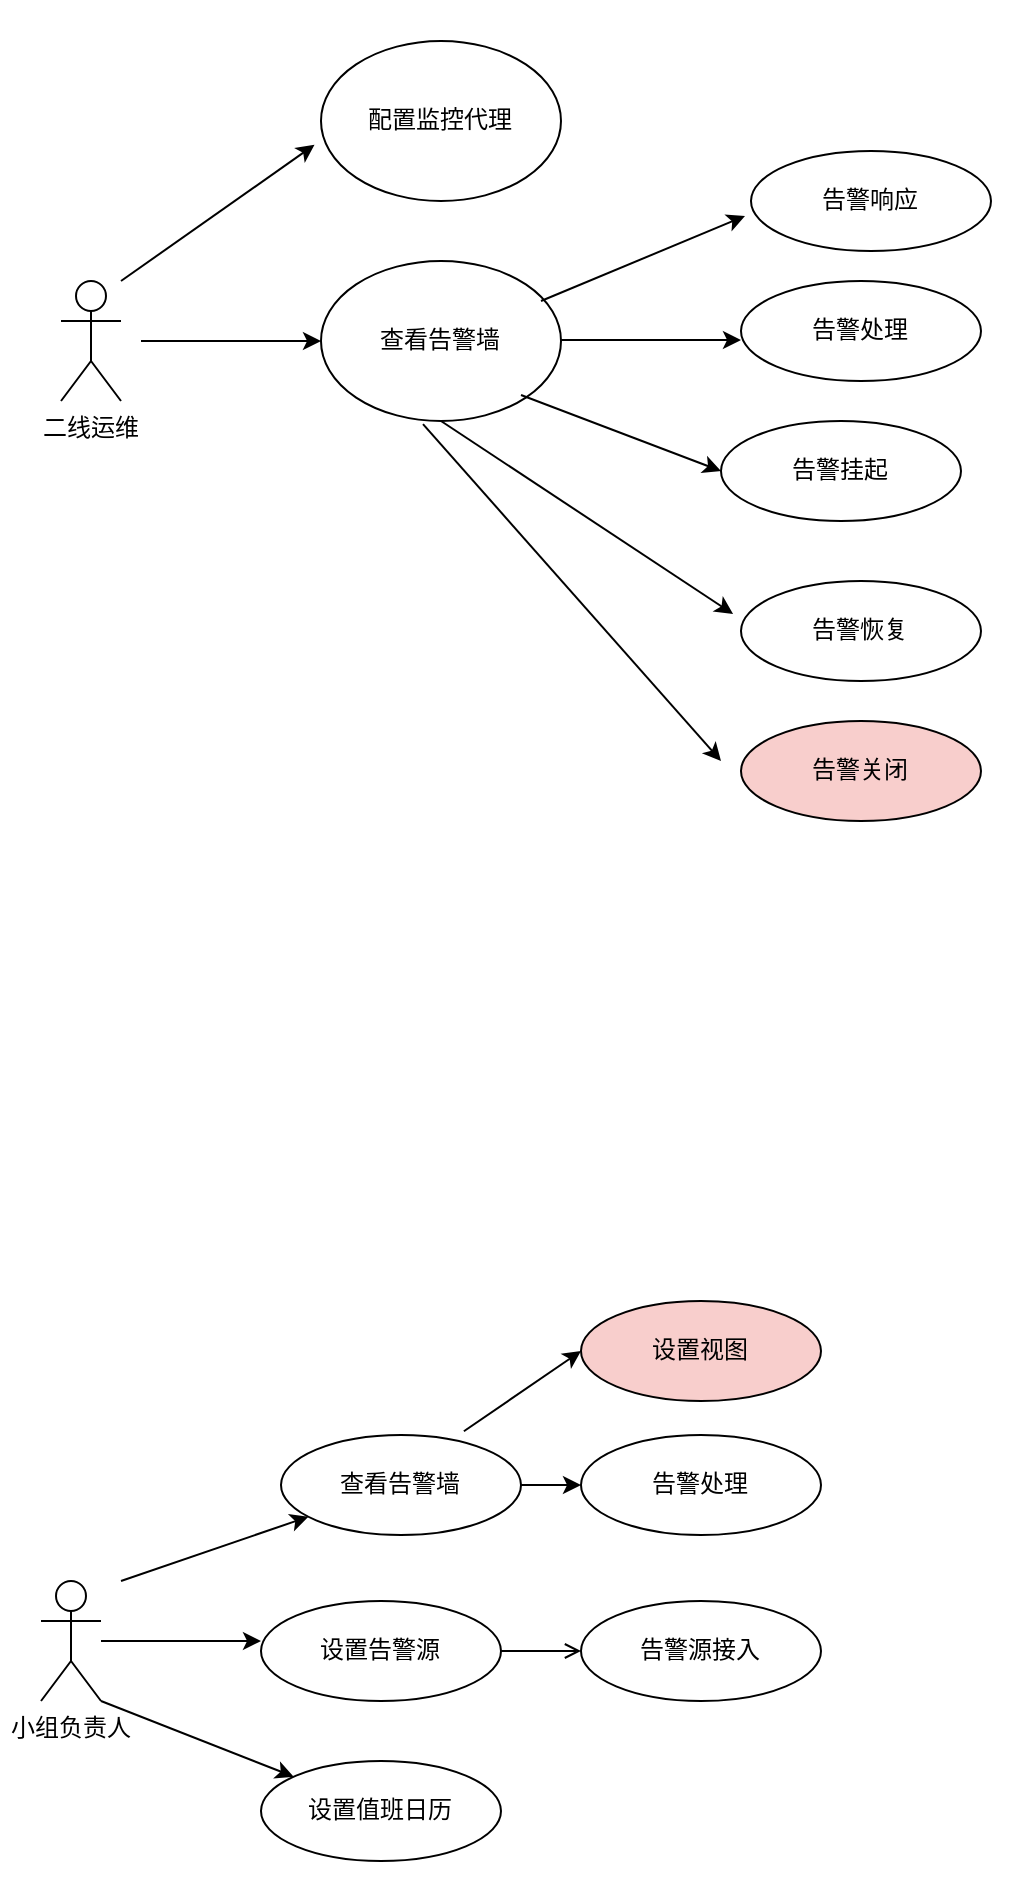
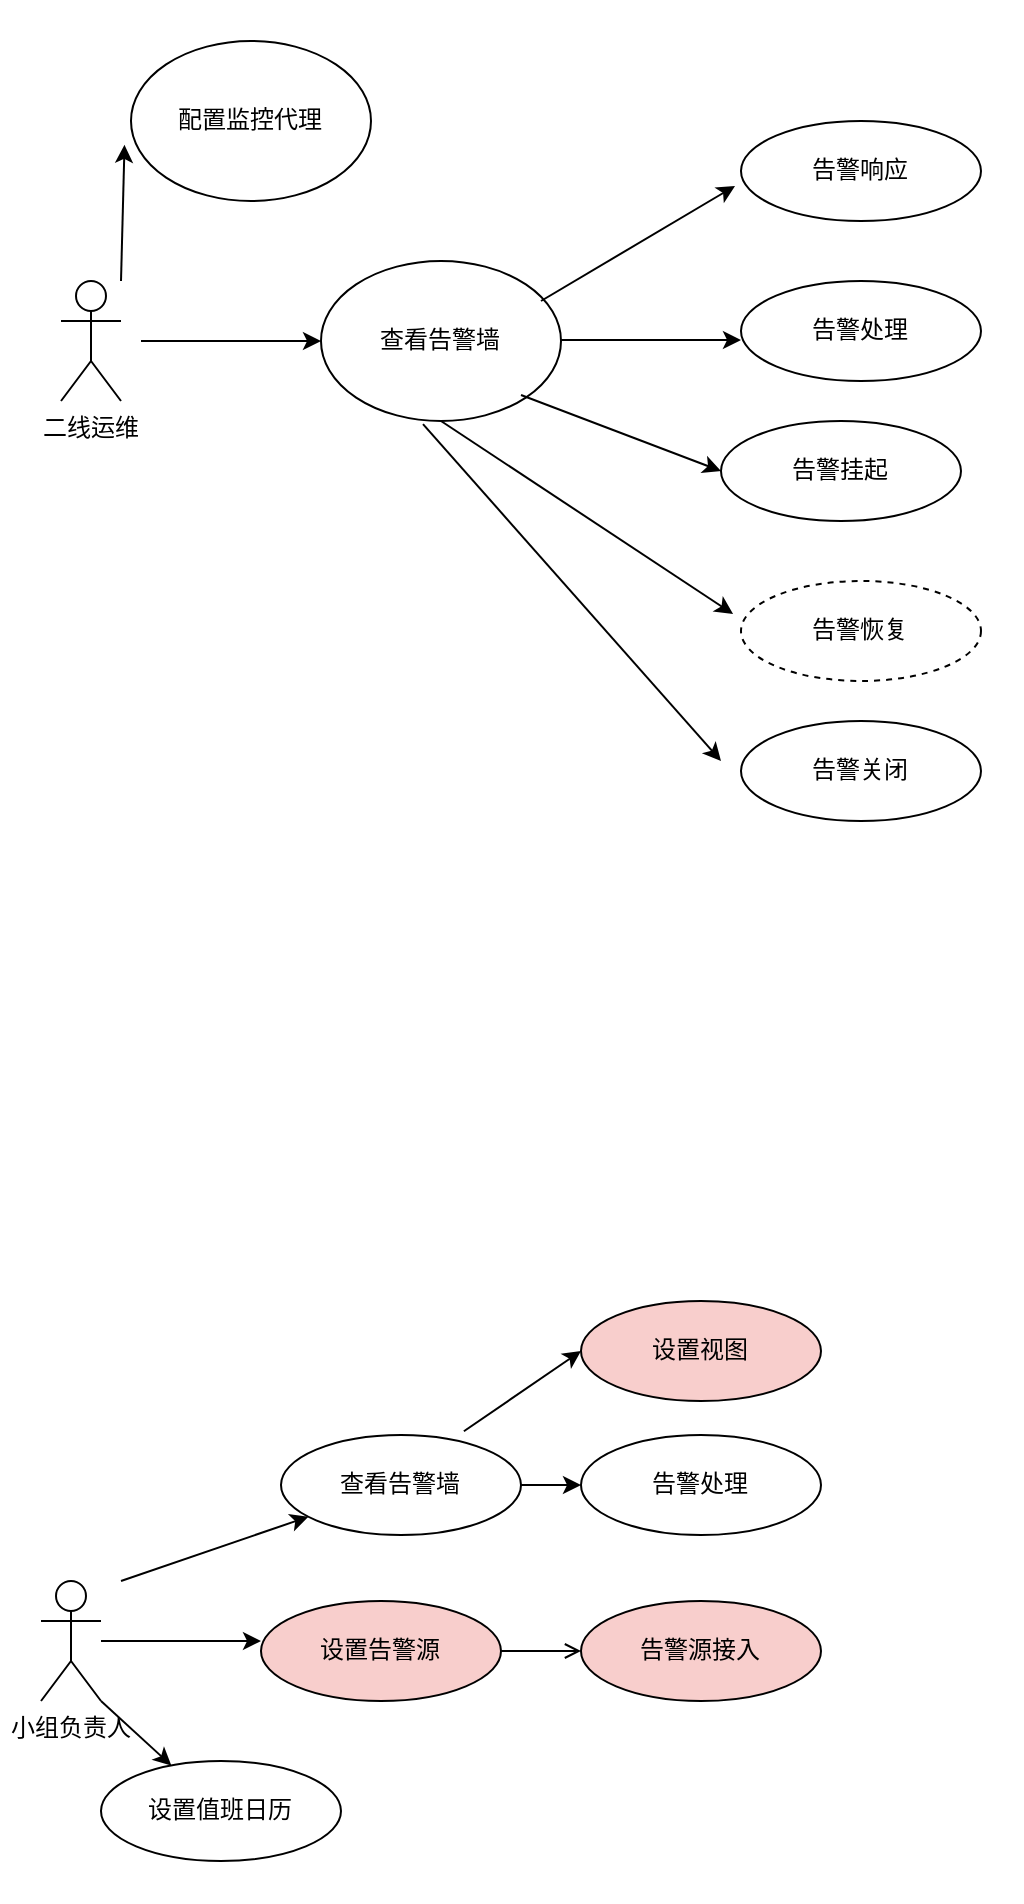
(441, 121) -> (251, 121)
(871, 201) -> (861, 171)
(861, 631) -> (861, 631)
(861, 771) -> (861, 771)
(381, 1651) -> (381, 1651)
(701, 1651) -> (701, 1651)
(381, 1811) -> (221, 1811)
